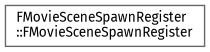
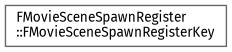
(105, 26) -> (116, 26)
